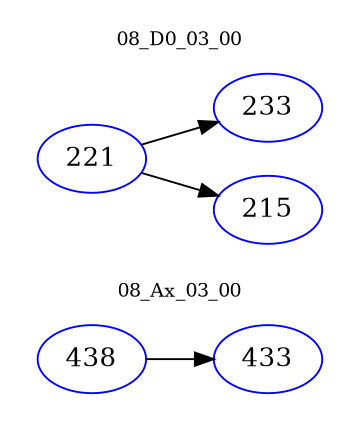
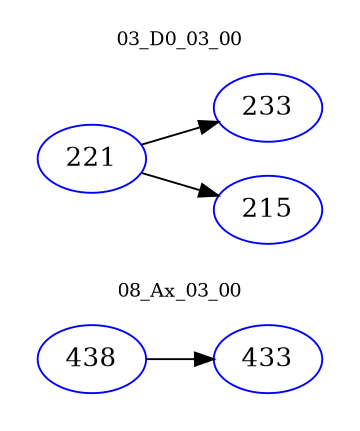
(180, 41) -> (180, 41)
